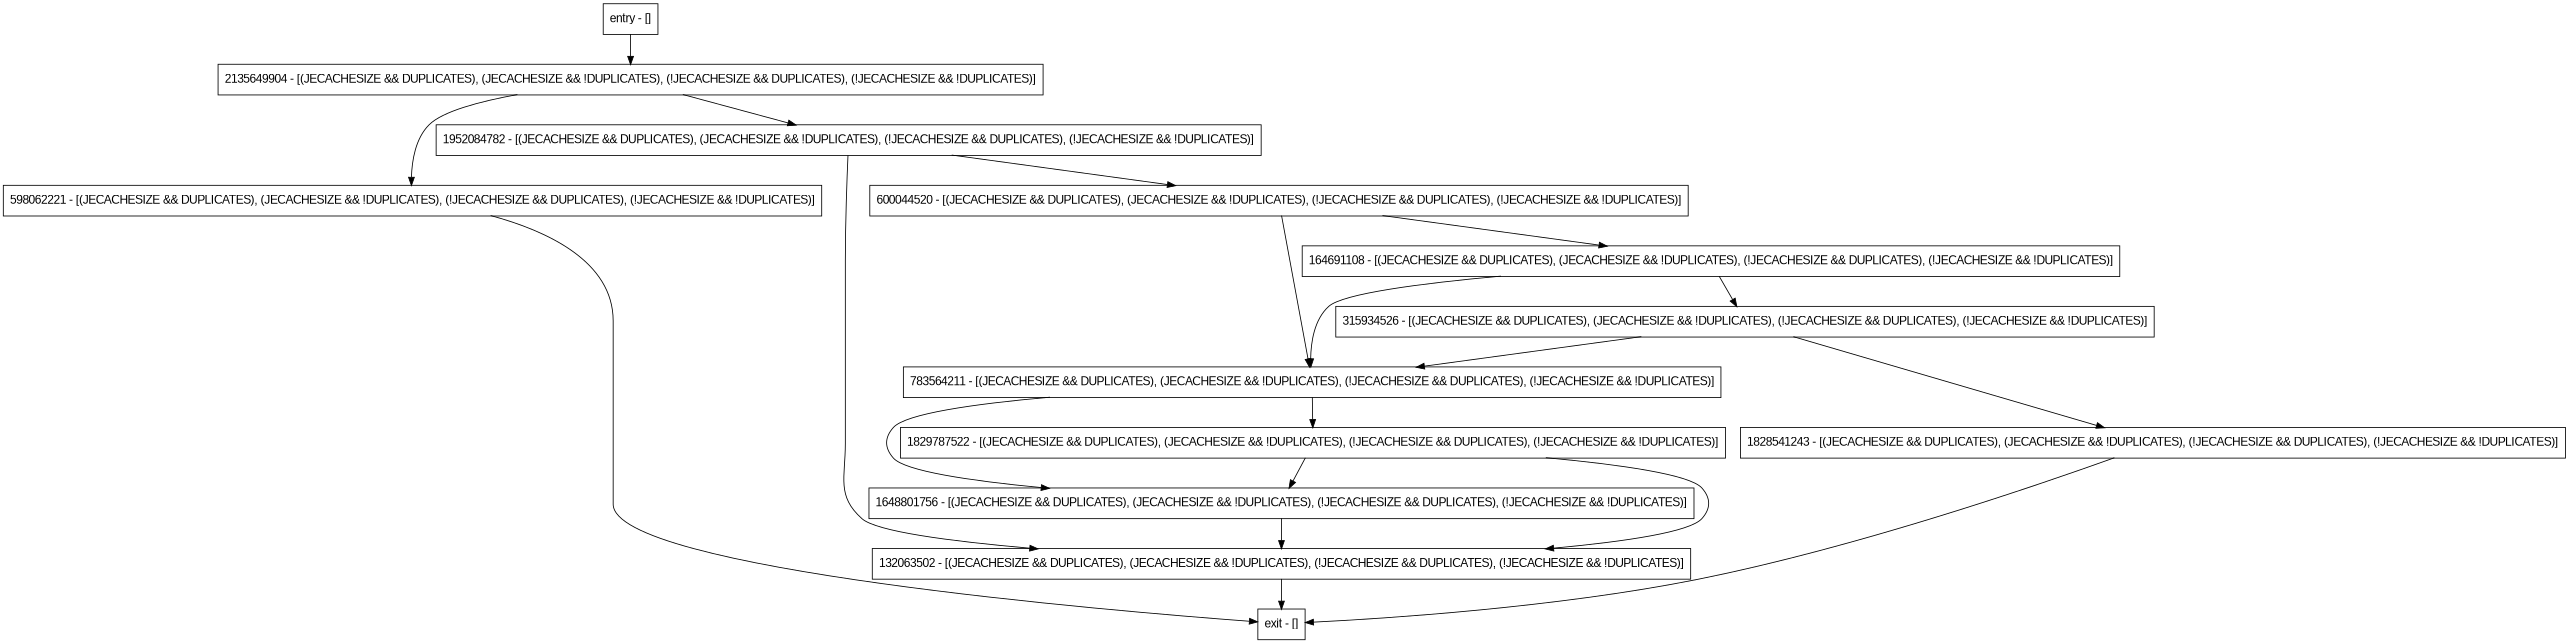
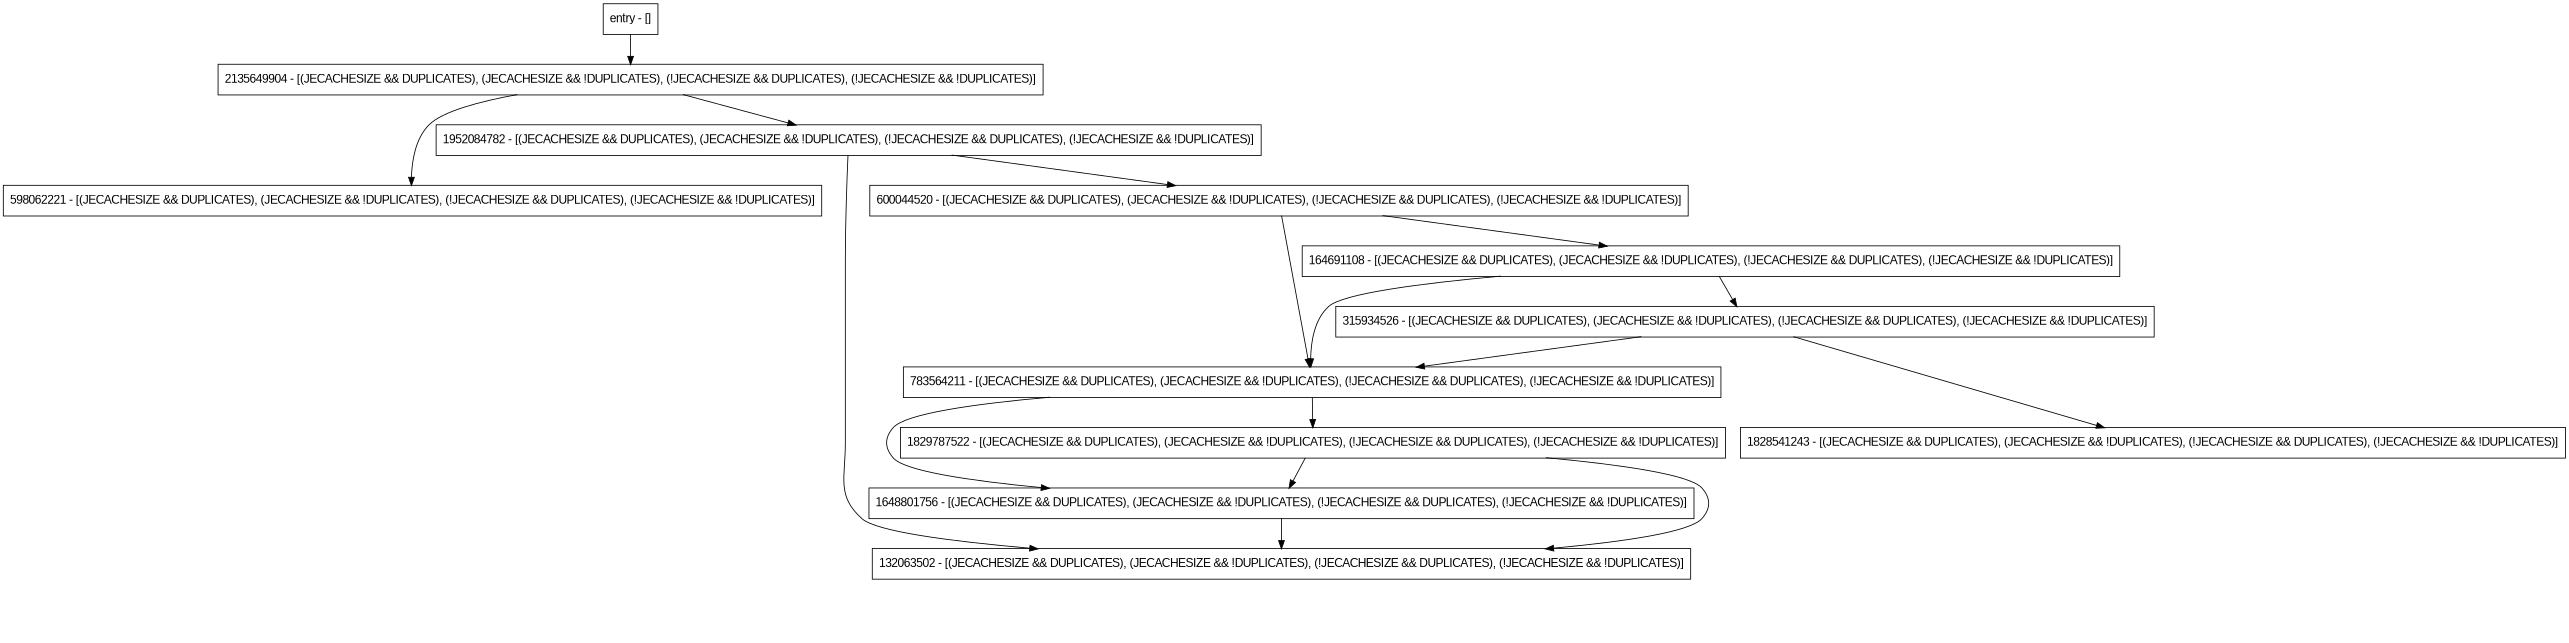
(1281, 624) -> none
